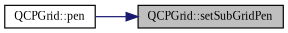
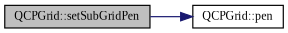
(111, 17) -> (165, 17)
